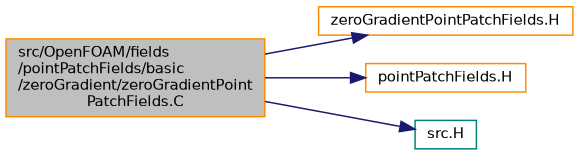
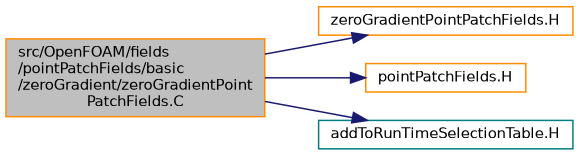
(446, 135) -> (446, 135)
